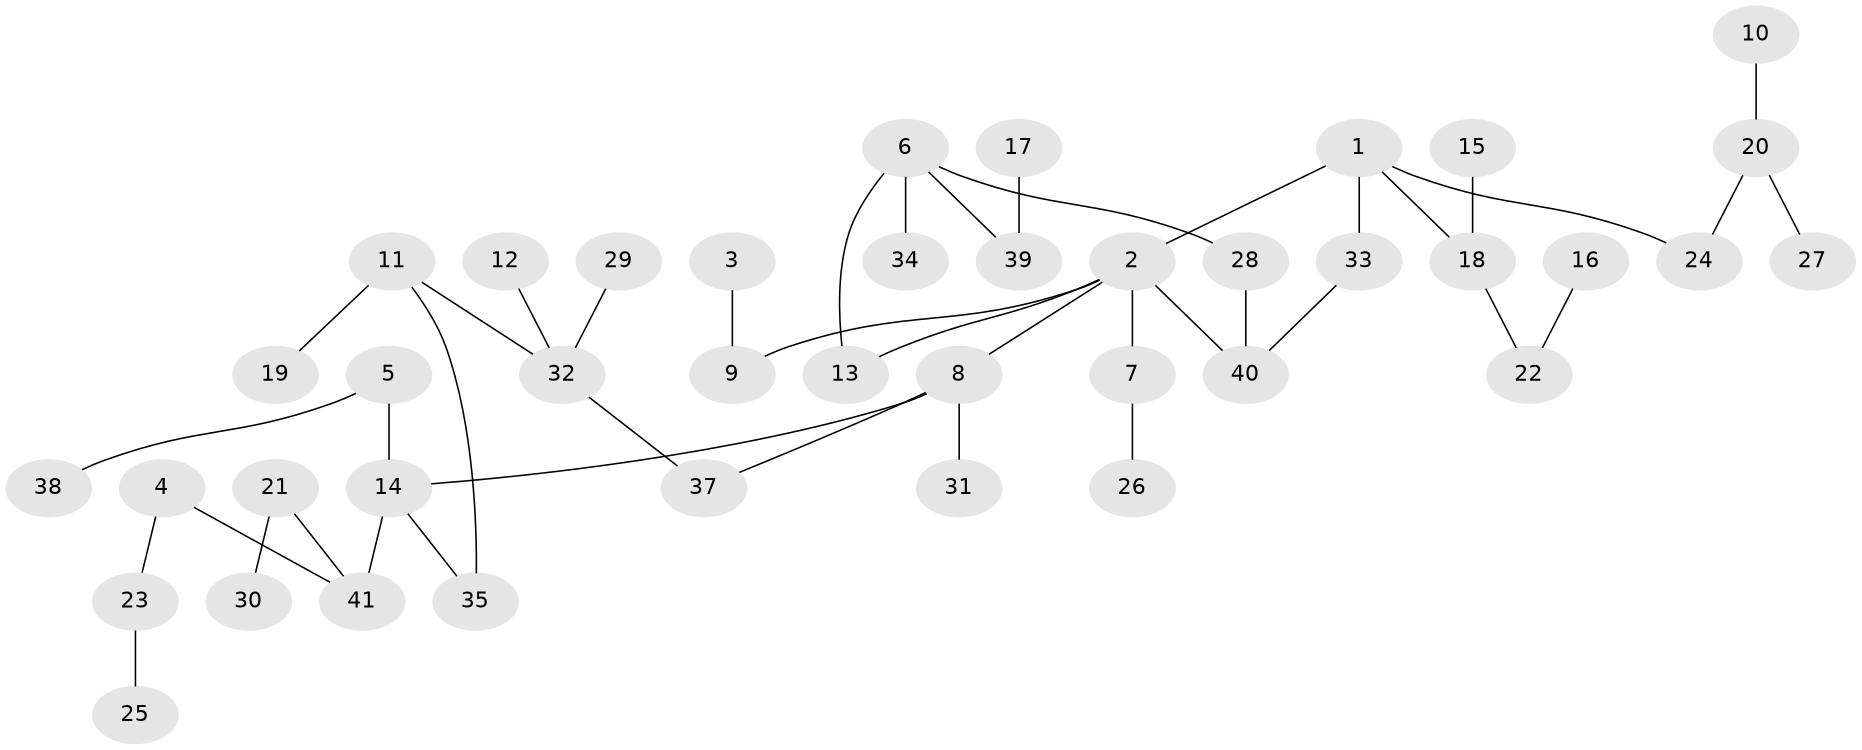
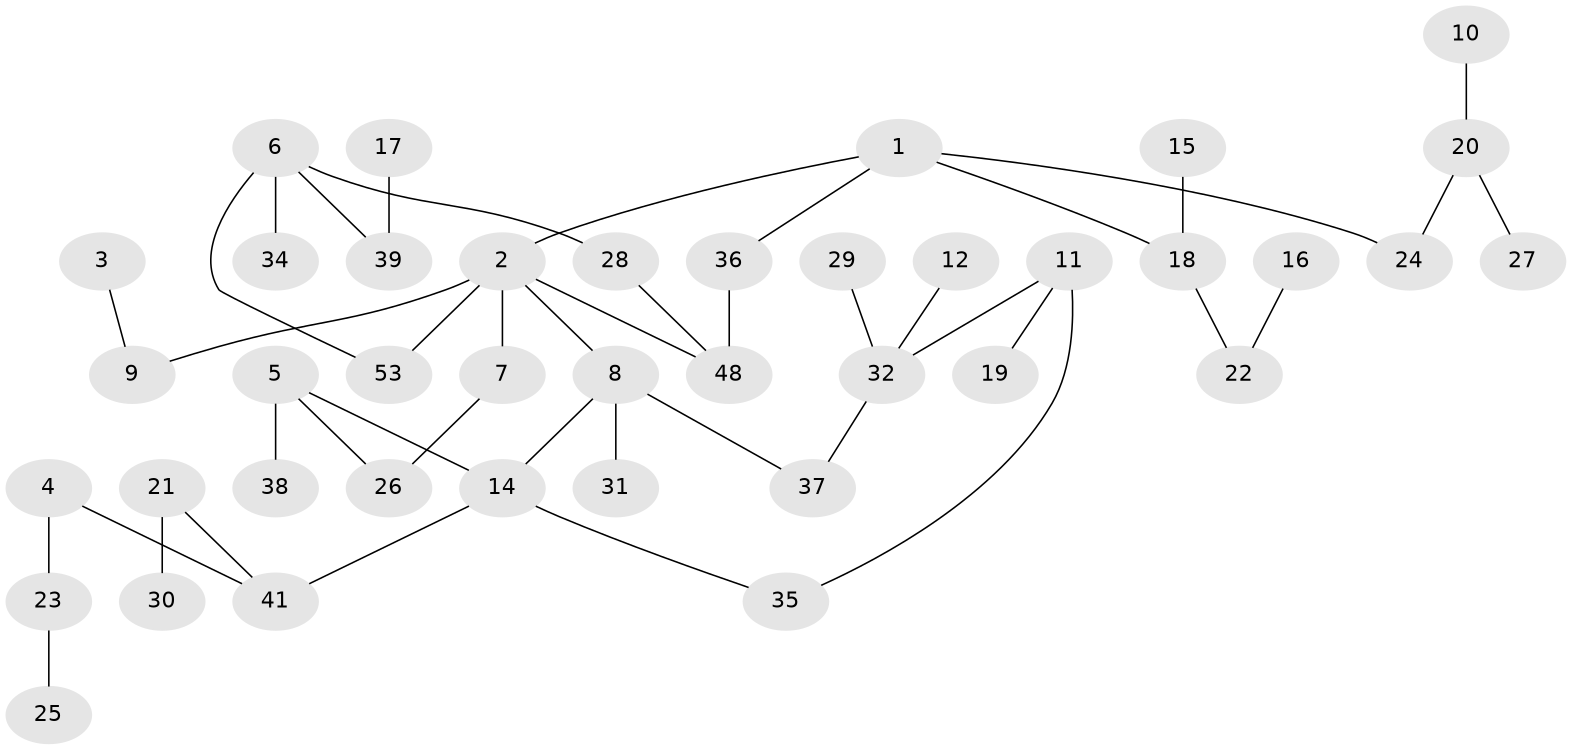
(1359, 261) -> (729, 261)
(846, 375) -> (389, 375)
(1246, 375) -> (729, 375)
none -> (332, 431)
